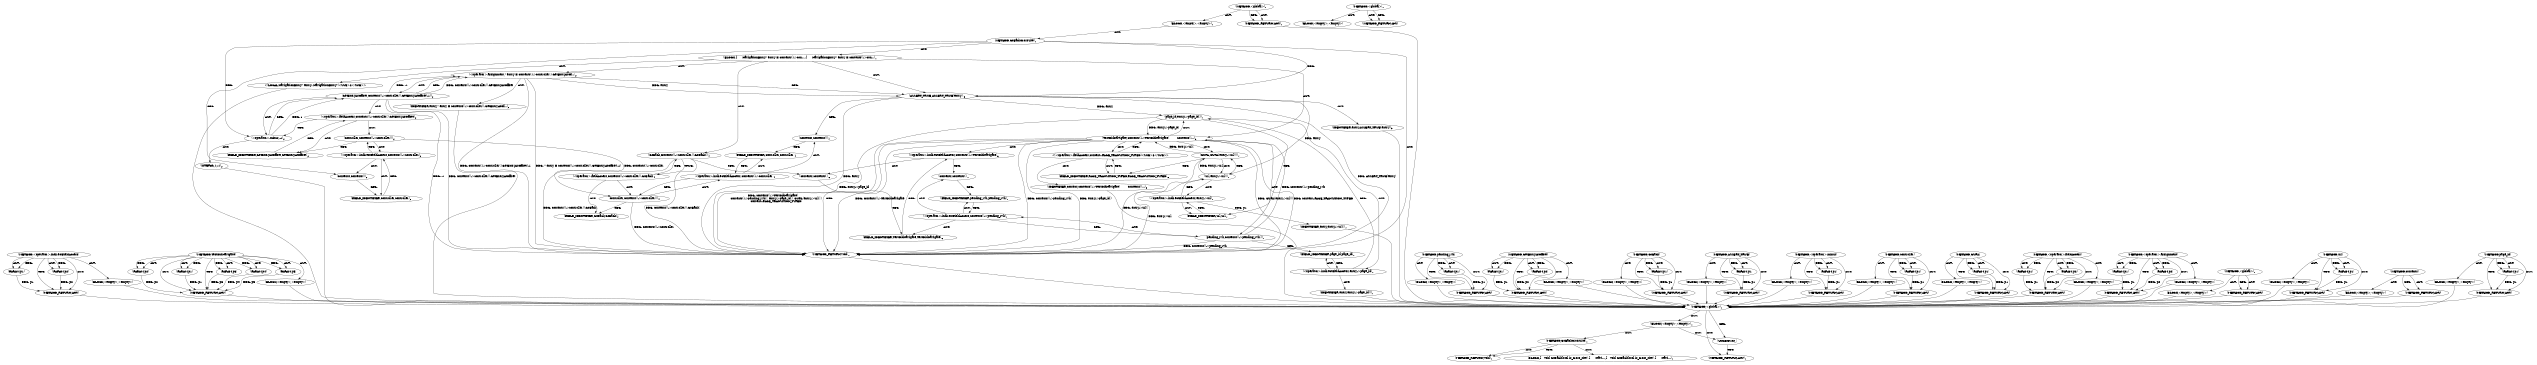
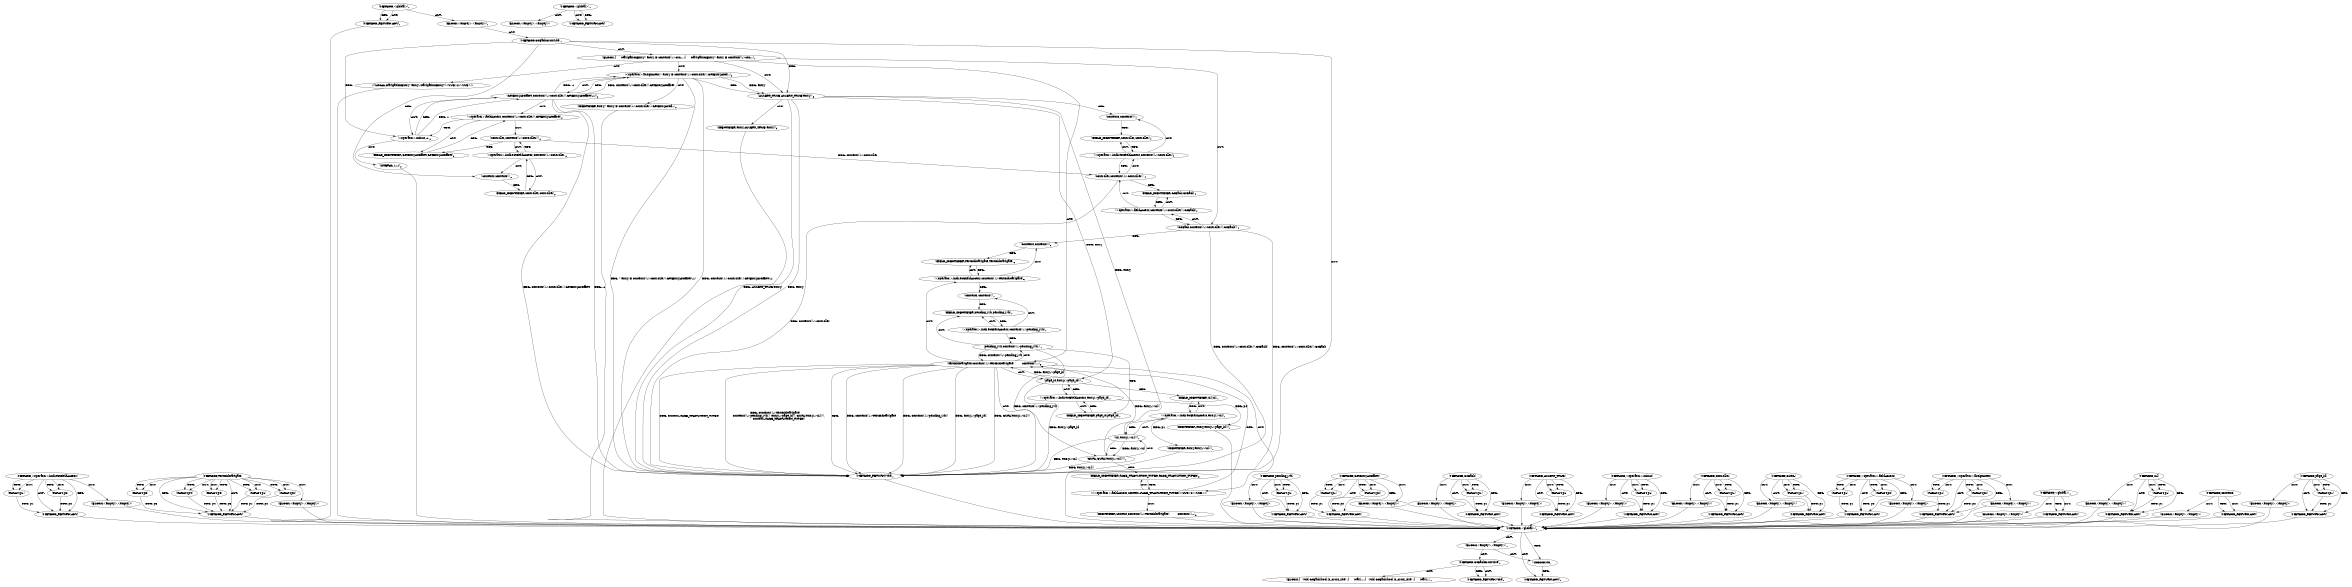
(689, 166) -> (1196, 219)
none -> (1156, 200)
(1202, 208) -> (1194, 407)
(1110, 225) -> (944, 337)
(935, 227) -> (969, 272)
(1347, 282) -> (1241, 407)
